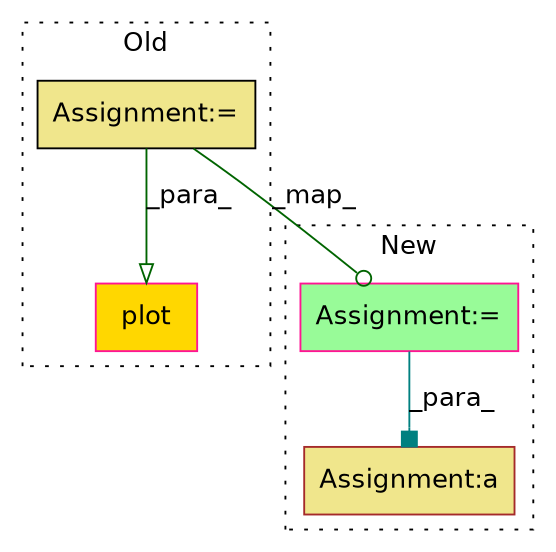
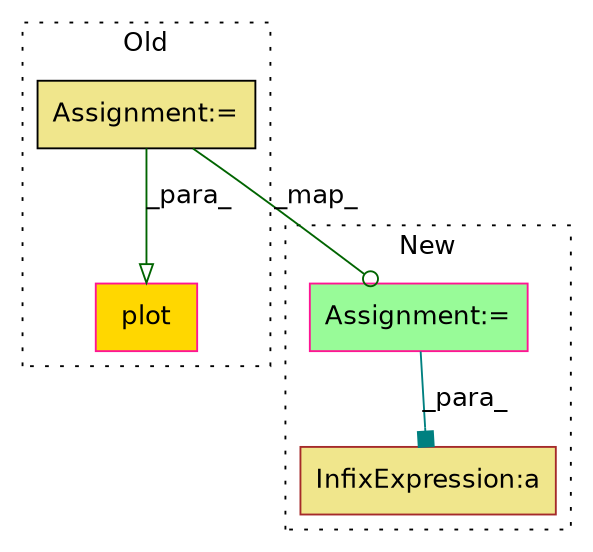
(409, 481) -> (428, 481)
